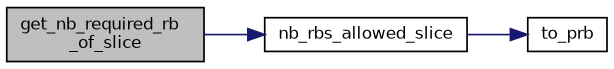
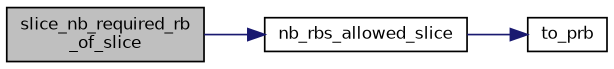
(105, 35) -> (105, 35)
